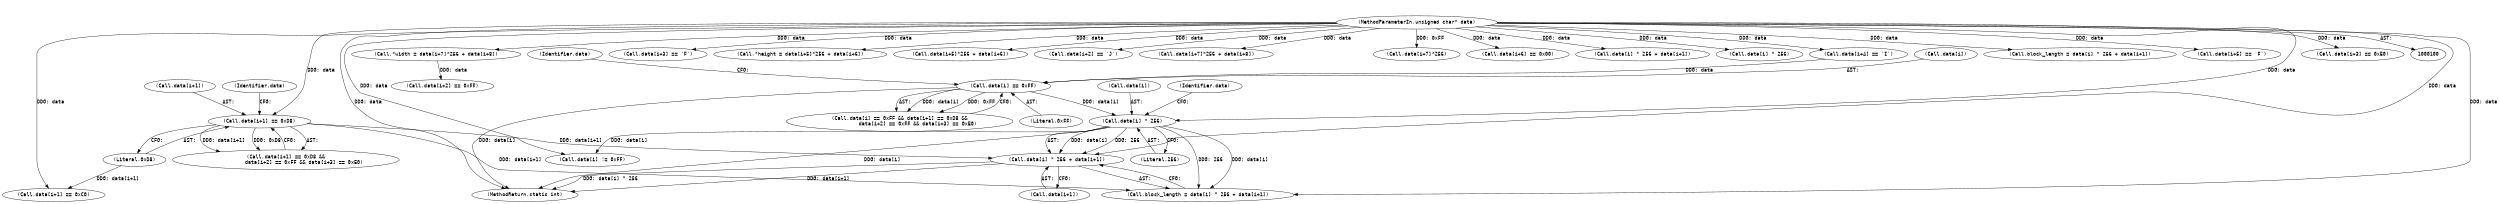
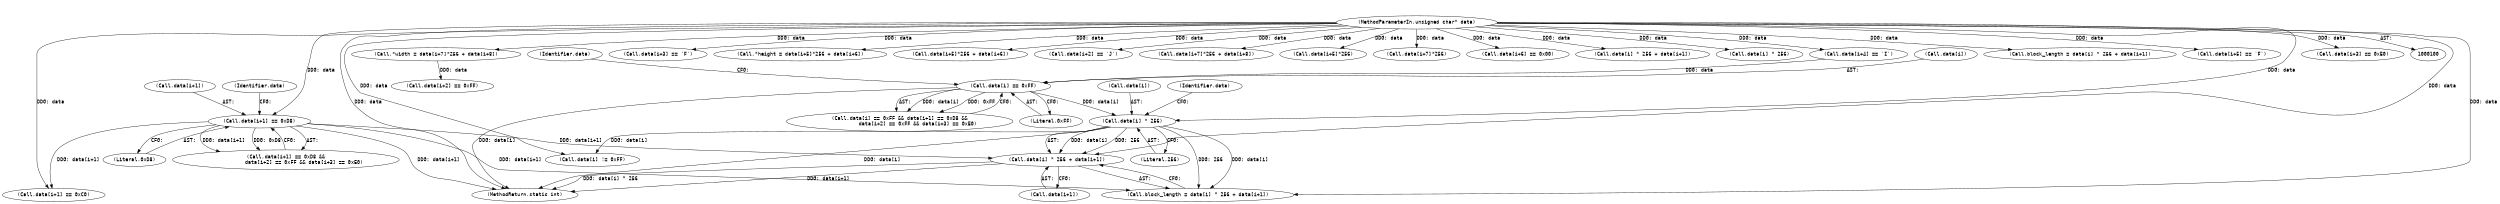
(1430, 38) -> (1430, 38)
none -> (1323, 54)
none -> (1042, 99)
none -> (400, 149)
(96, 176) -> (113, 130)
